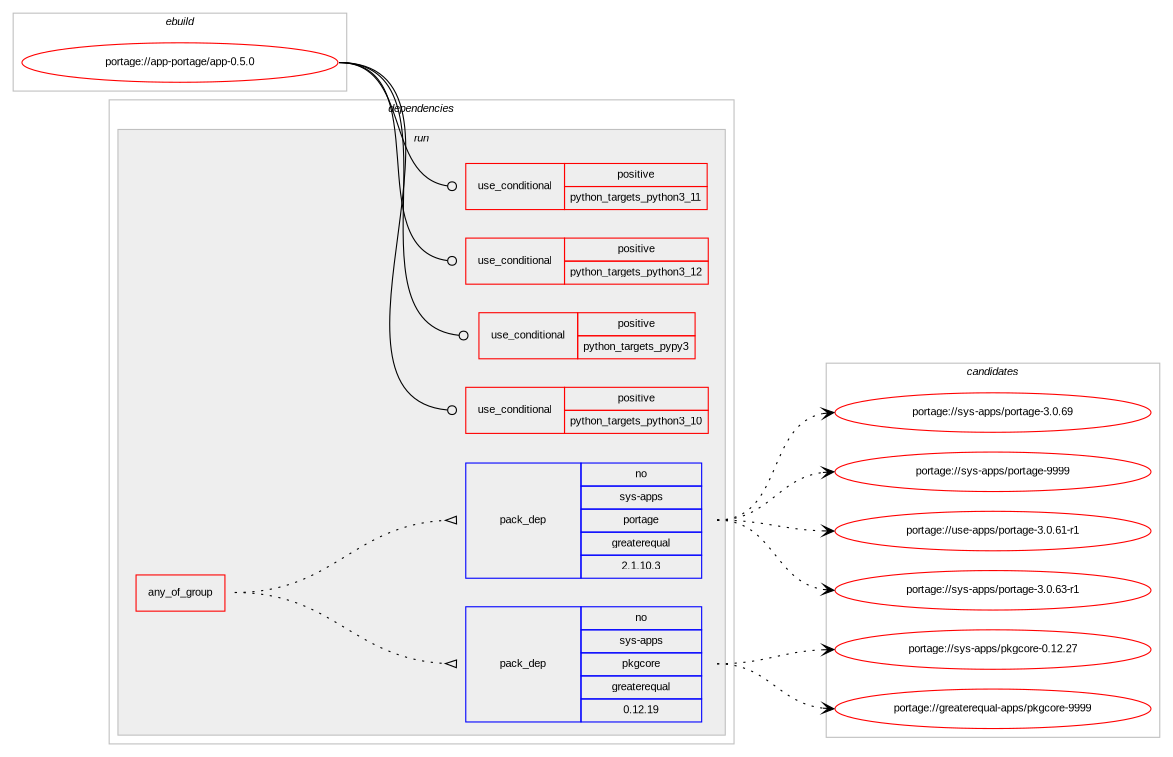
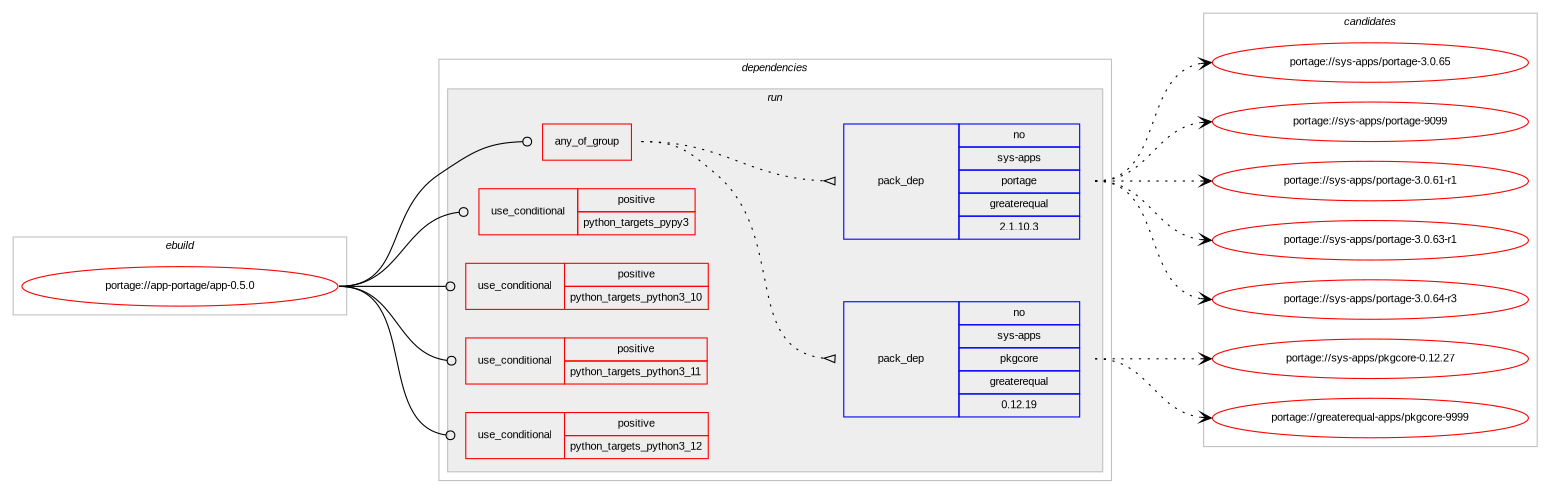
none -> (416, 198)
none -> (1370, 300)
(993, 413) -> (1370, 63)
(993, 472) -> (1370, 122)
(993, 531) -> (1370, 181)
